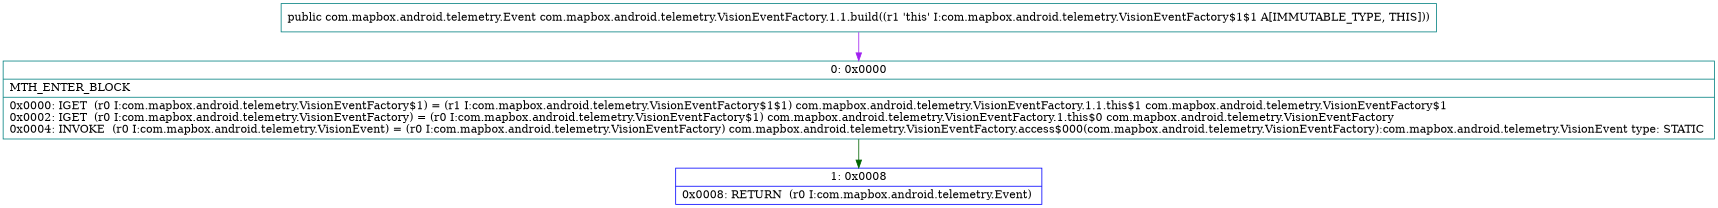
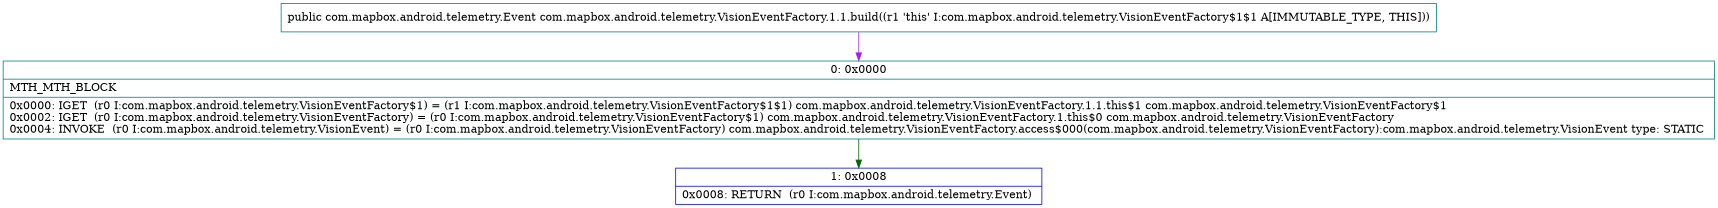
(70, 88) -> (63, 88)
